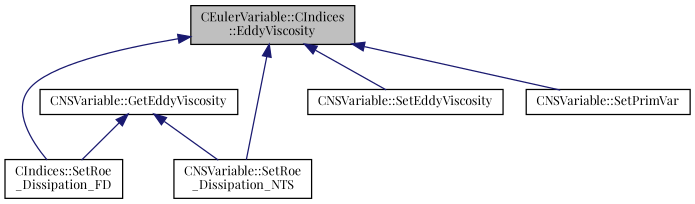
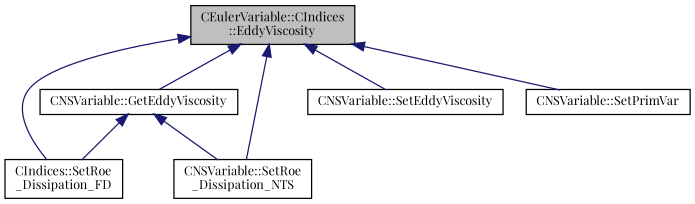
none -> (194, 70)
